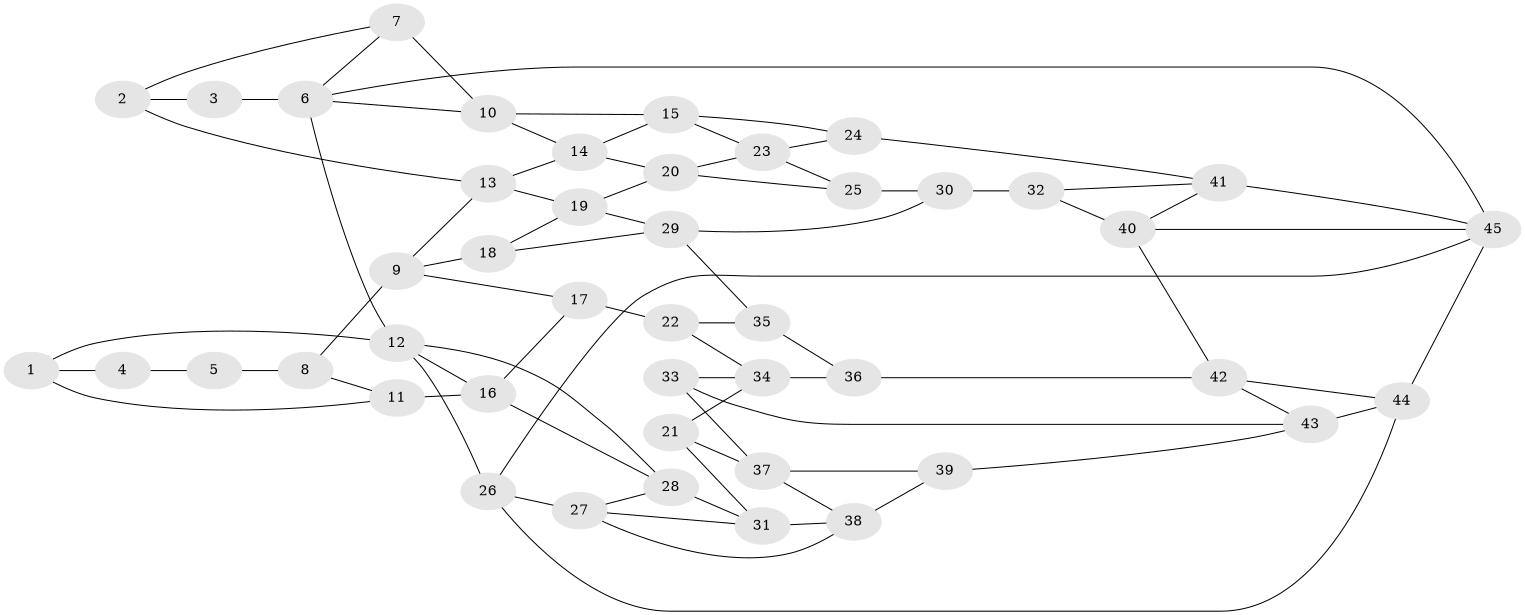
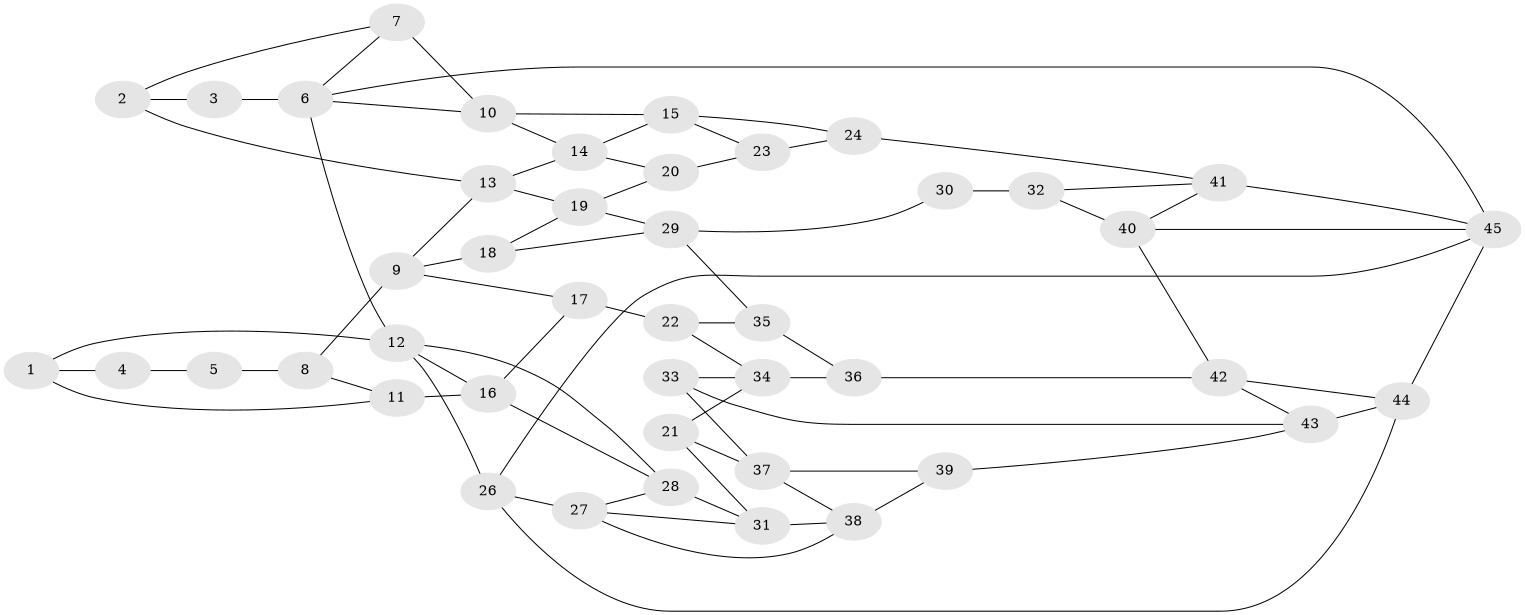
(854, 191) -> none
